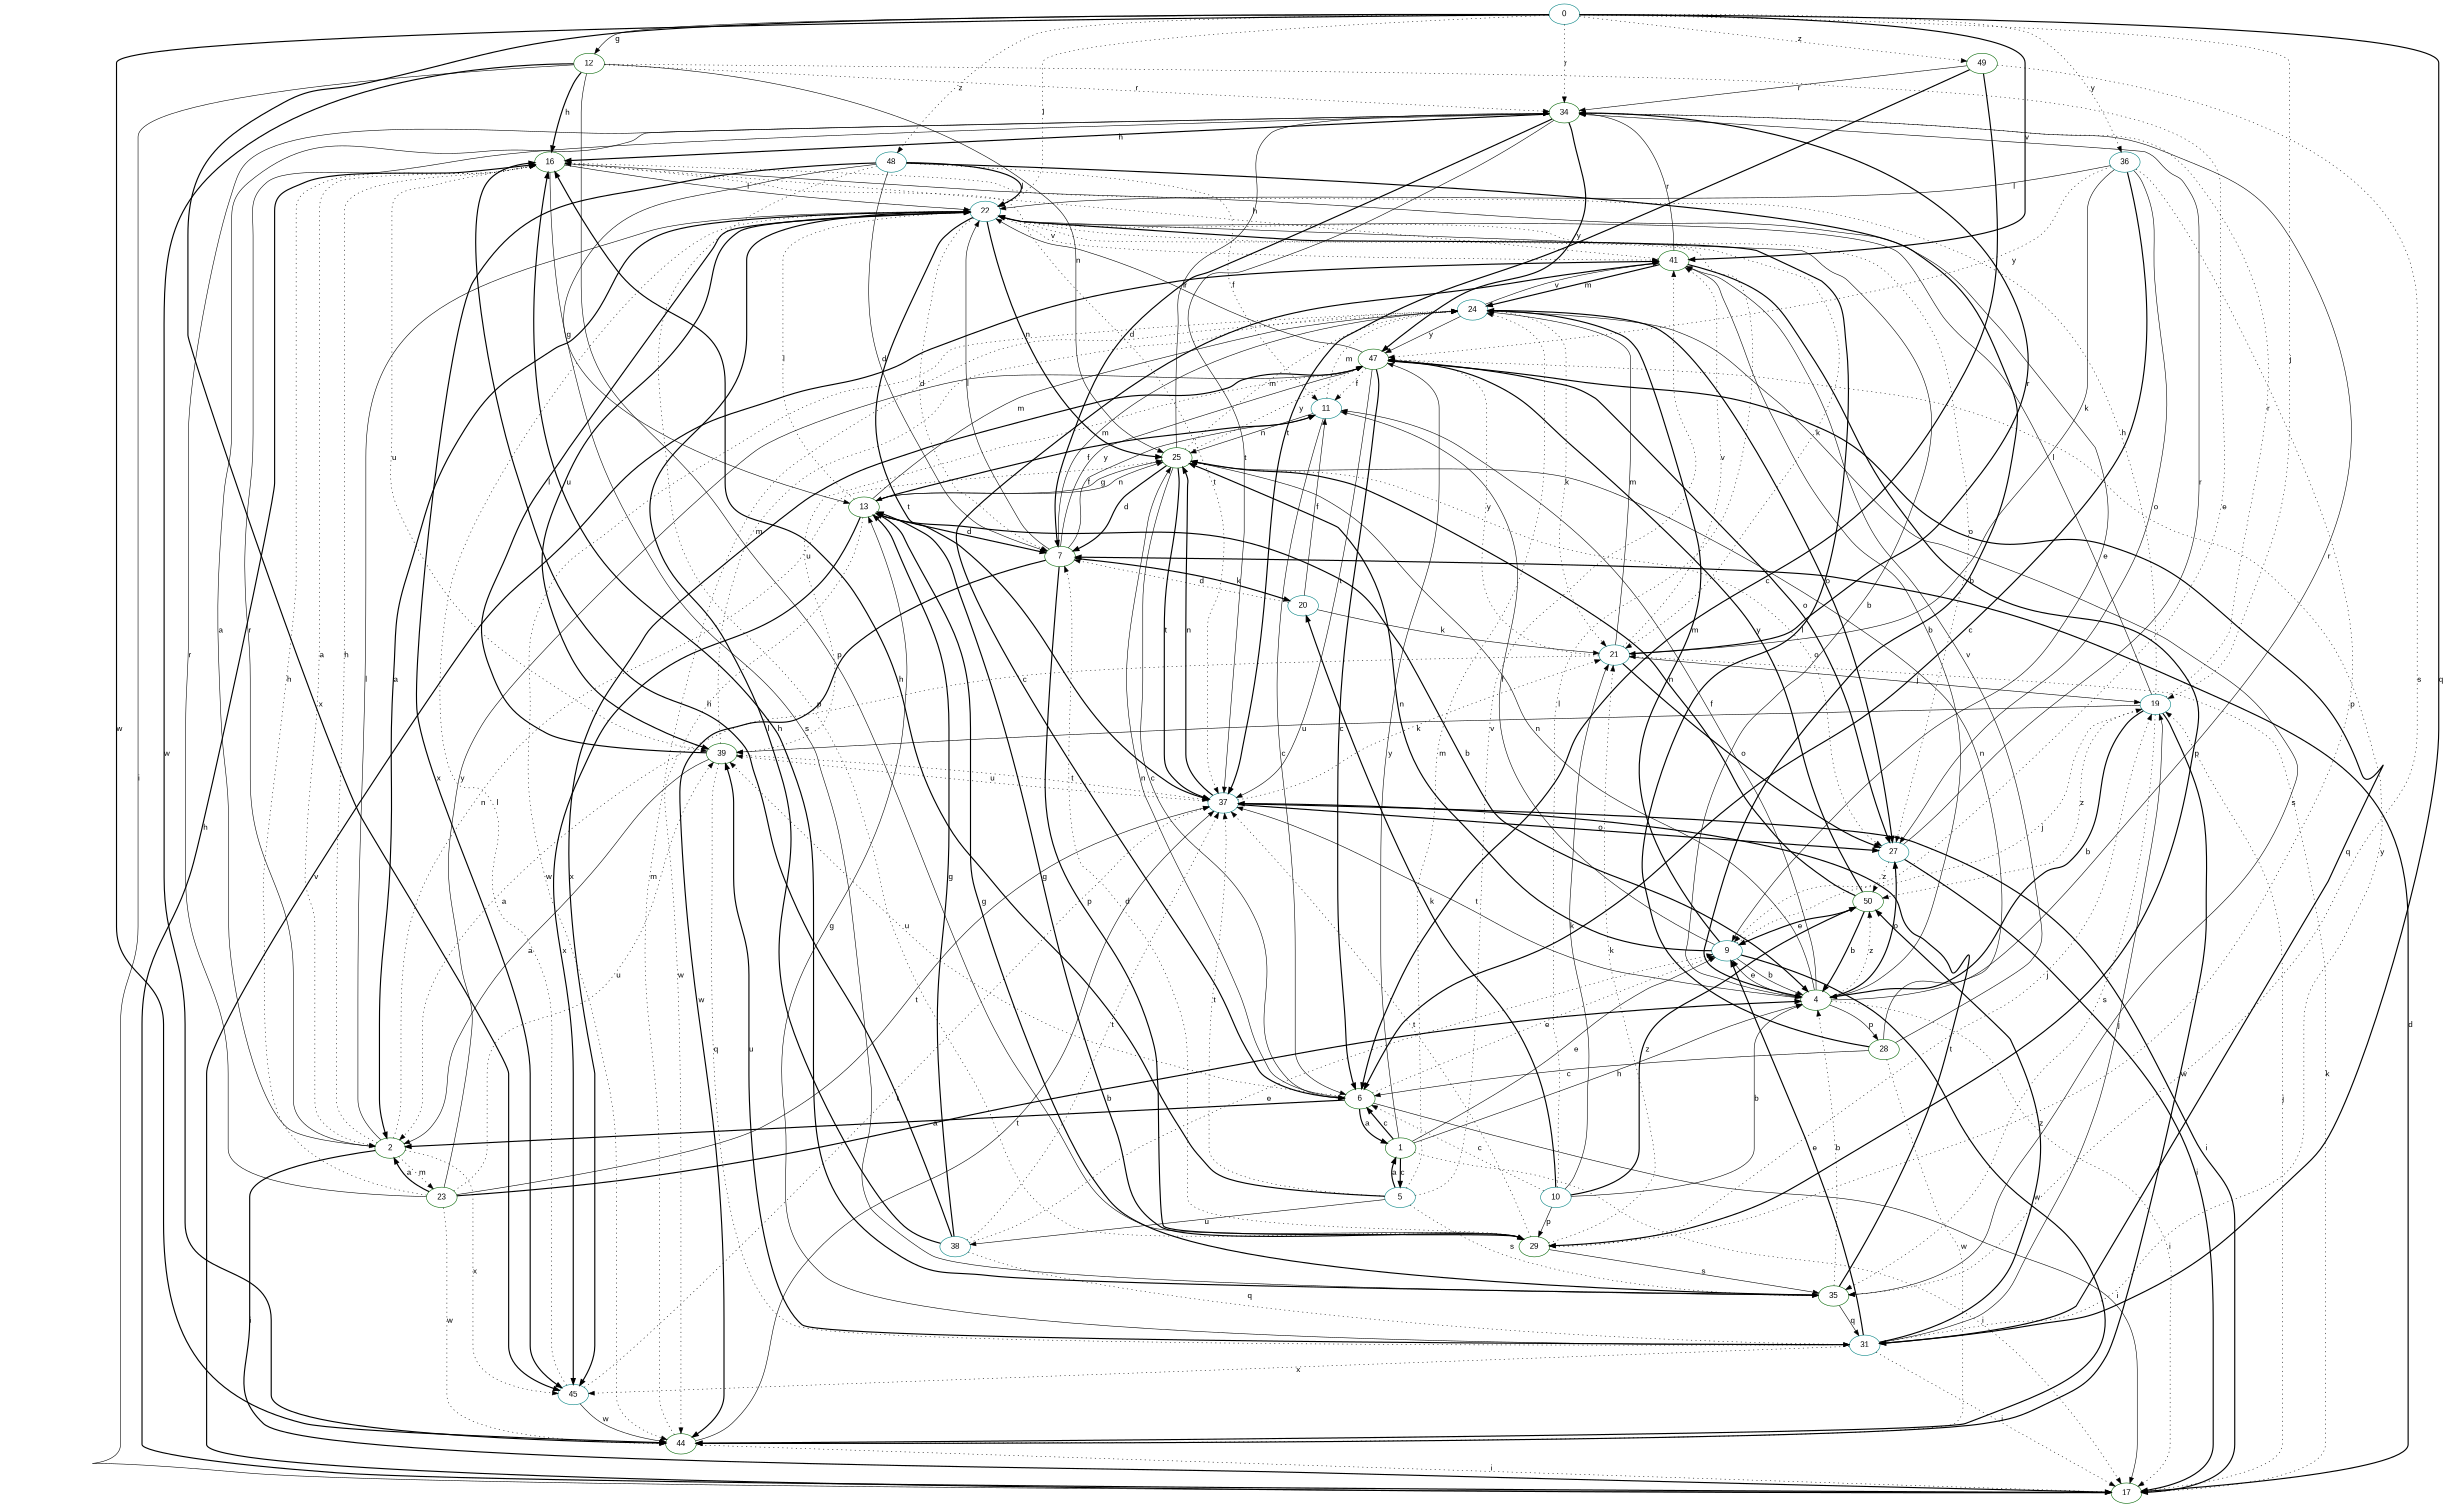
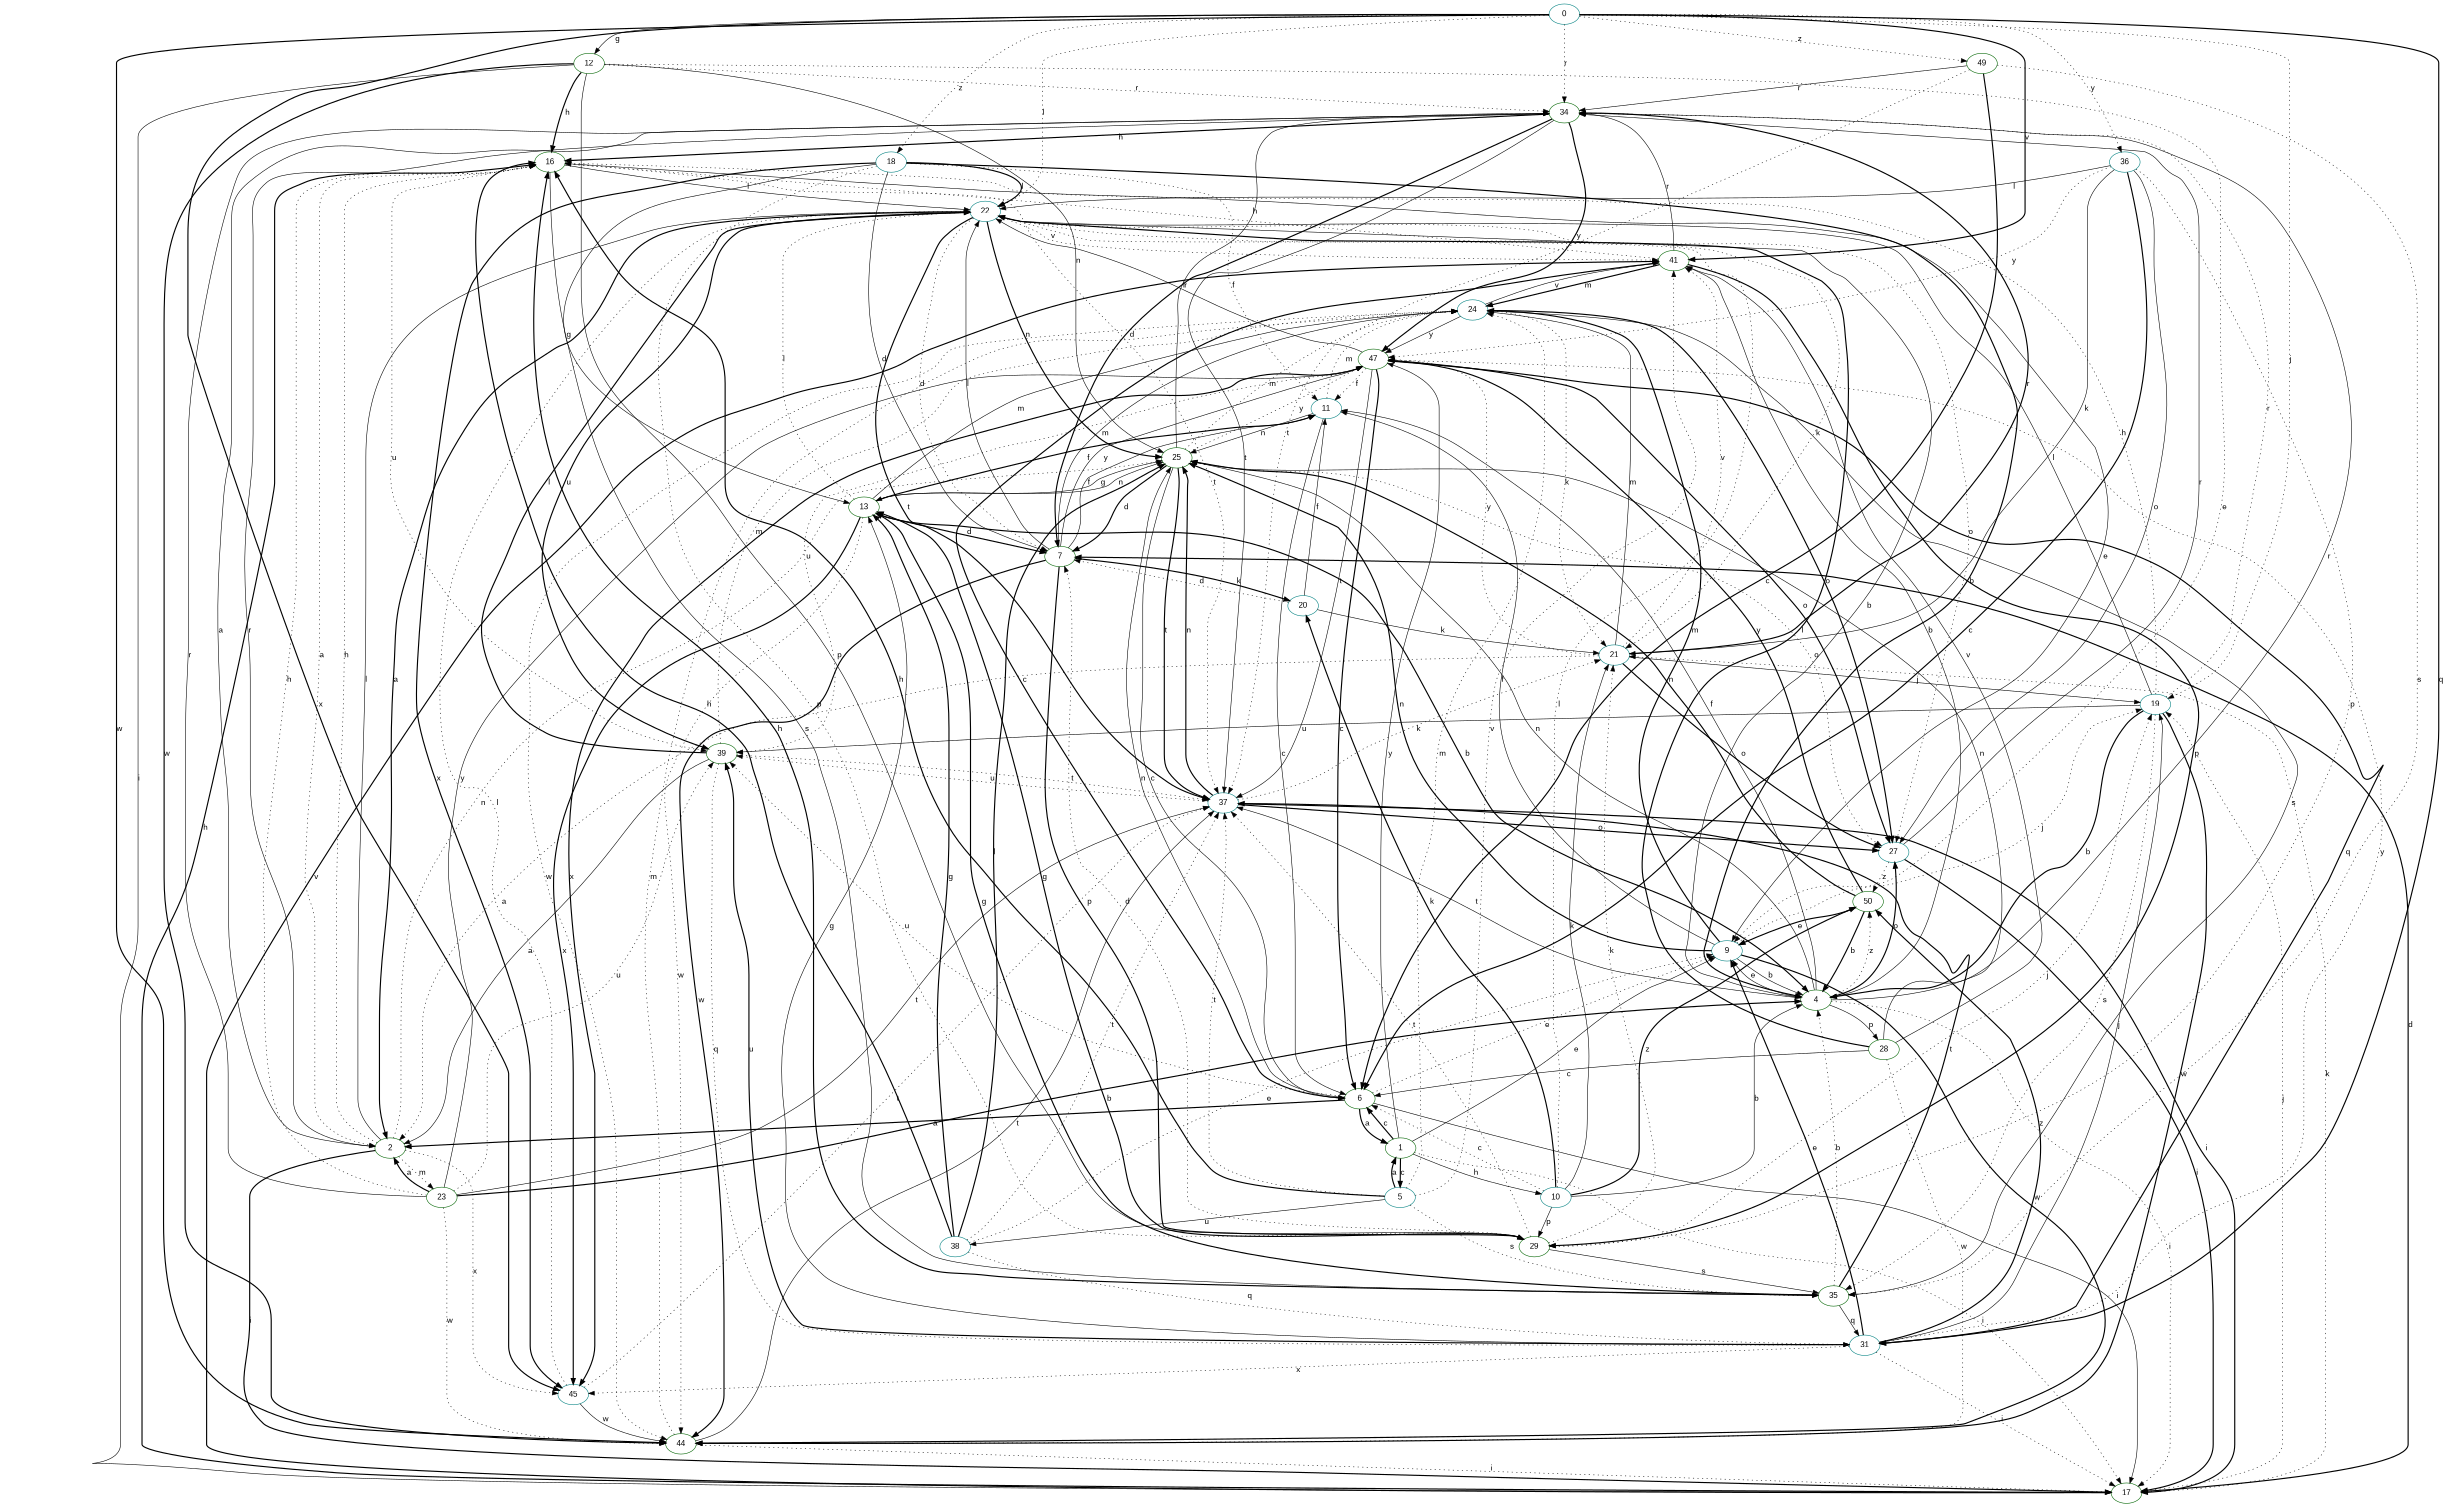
(891, 162) -> (891, 162)
(1465, 283) -> (1465, 283)
(685, 590) -> (994, 817)
(2061, 853) -> none
(1605, 1074) -> (1473, 1177)
